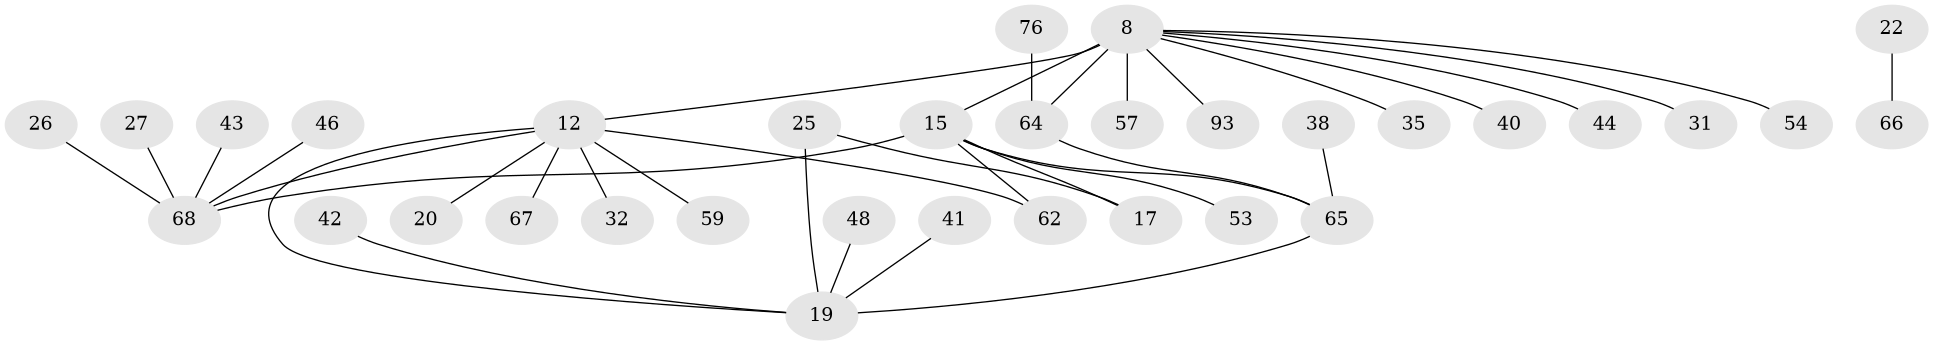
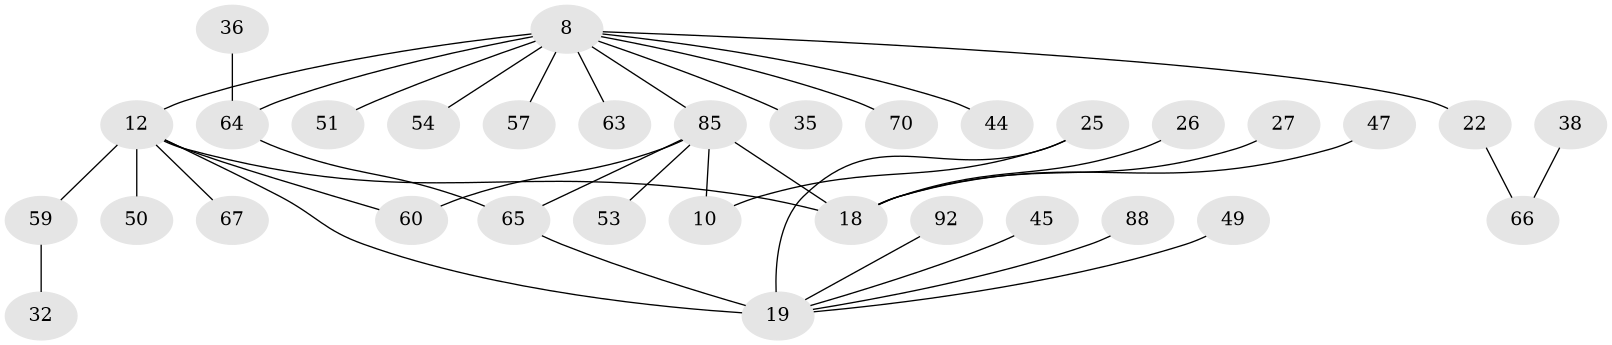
(1032, 29) -> (232, 29)
none -> (1027, 54)
(232, 125) -> none
(328, 125) -> (1380, 125)
(936, 125) -> (710, 125)
(1223, 125) -> (615, 125)
(1510, 125) -> (902, 125)
(1701, 125) -> (328, 125)
(590, 165) -> (41, 268)
(1328, 172) -> (1547, 173)
(185, 220) -> (851, 220)
(331, 220) -> (947, 220)
(426, 220) -> (137, 220)
(859, 220) -> (1138, 220)
(955, 220) -> (1234, 220)
none -> (1042, 220)
(1050, 220) -> (412, 220)
(1146, 220) -> (705, 220)
